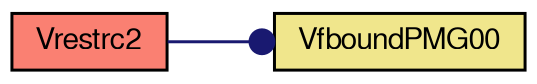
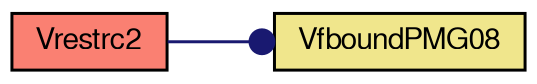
(400, 42) -> (400, 42)
